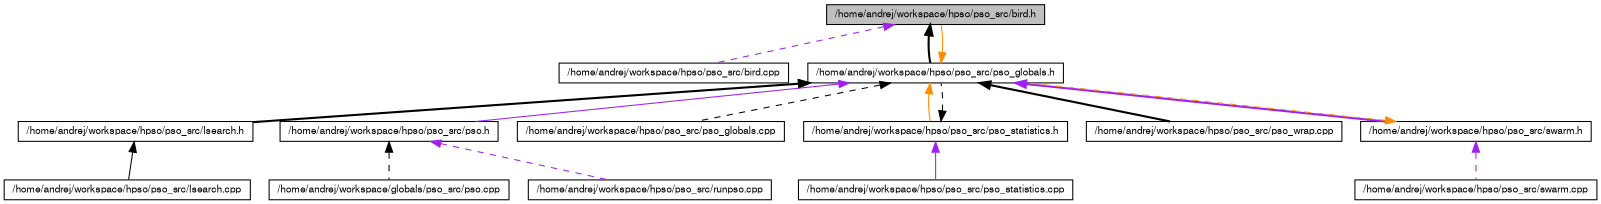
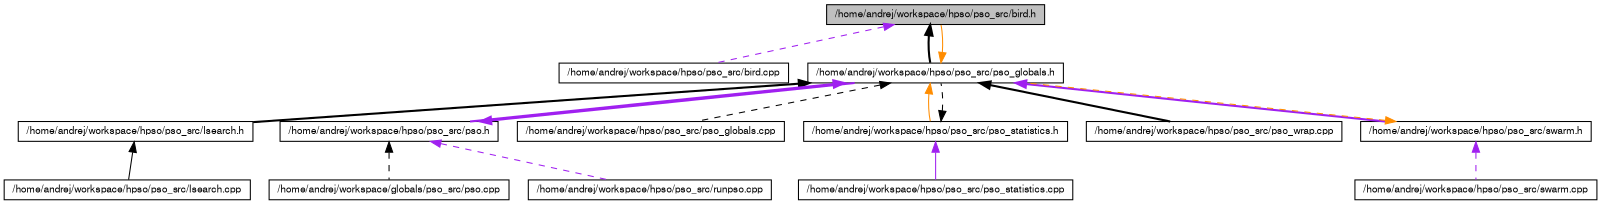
none -> (673, 102)
(657, 103) -> (652, 103)
